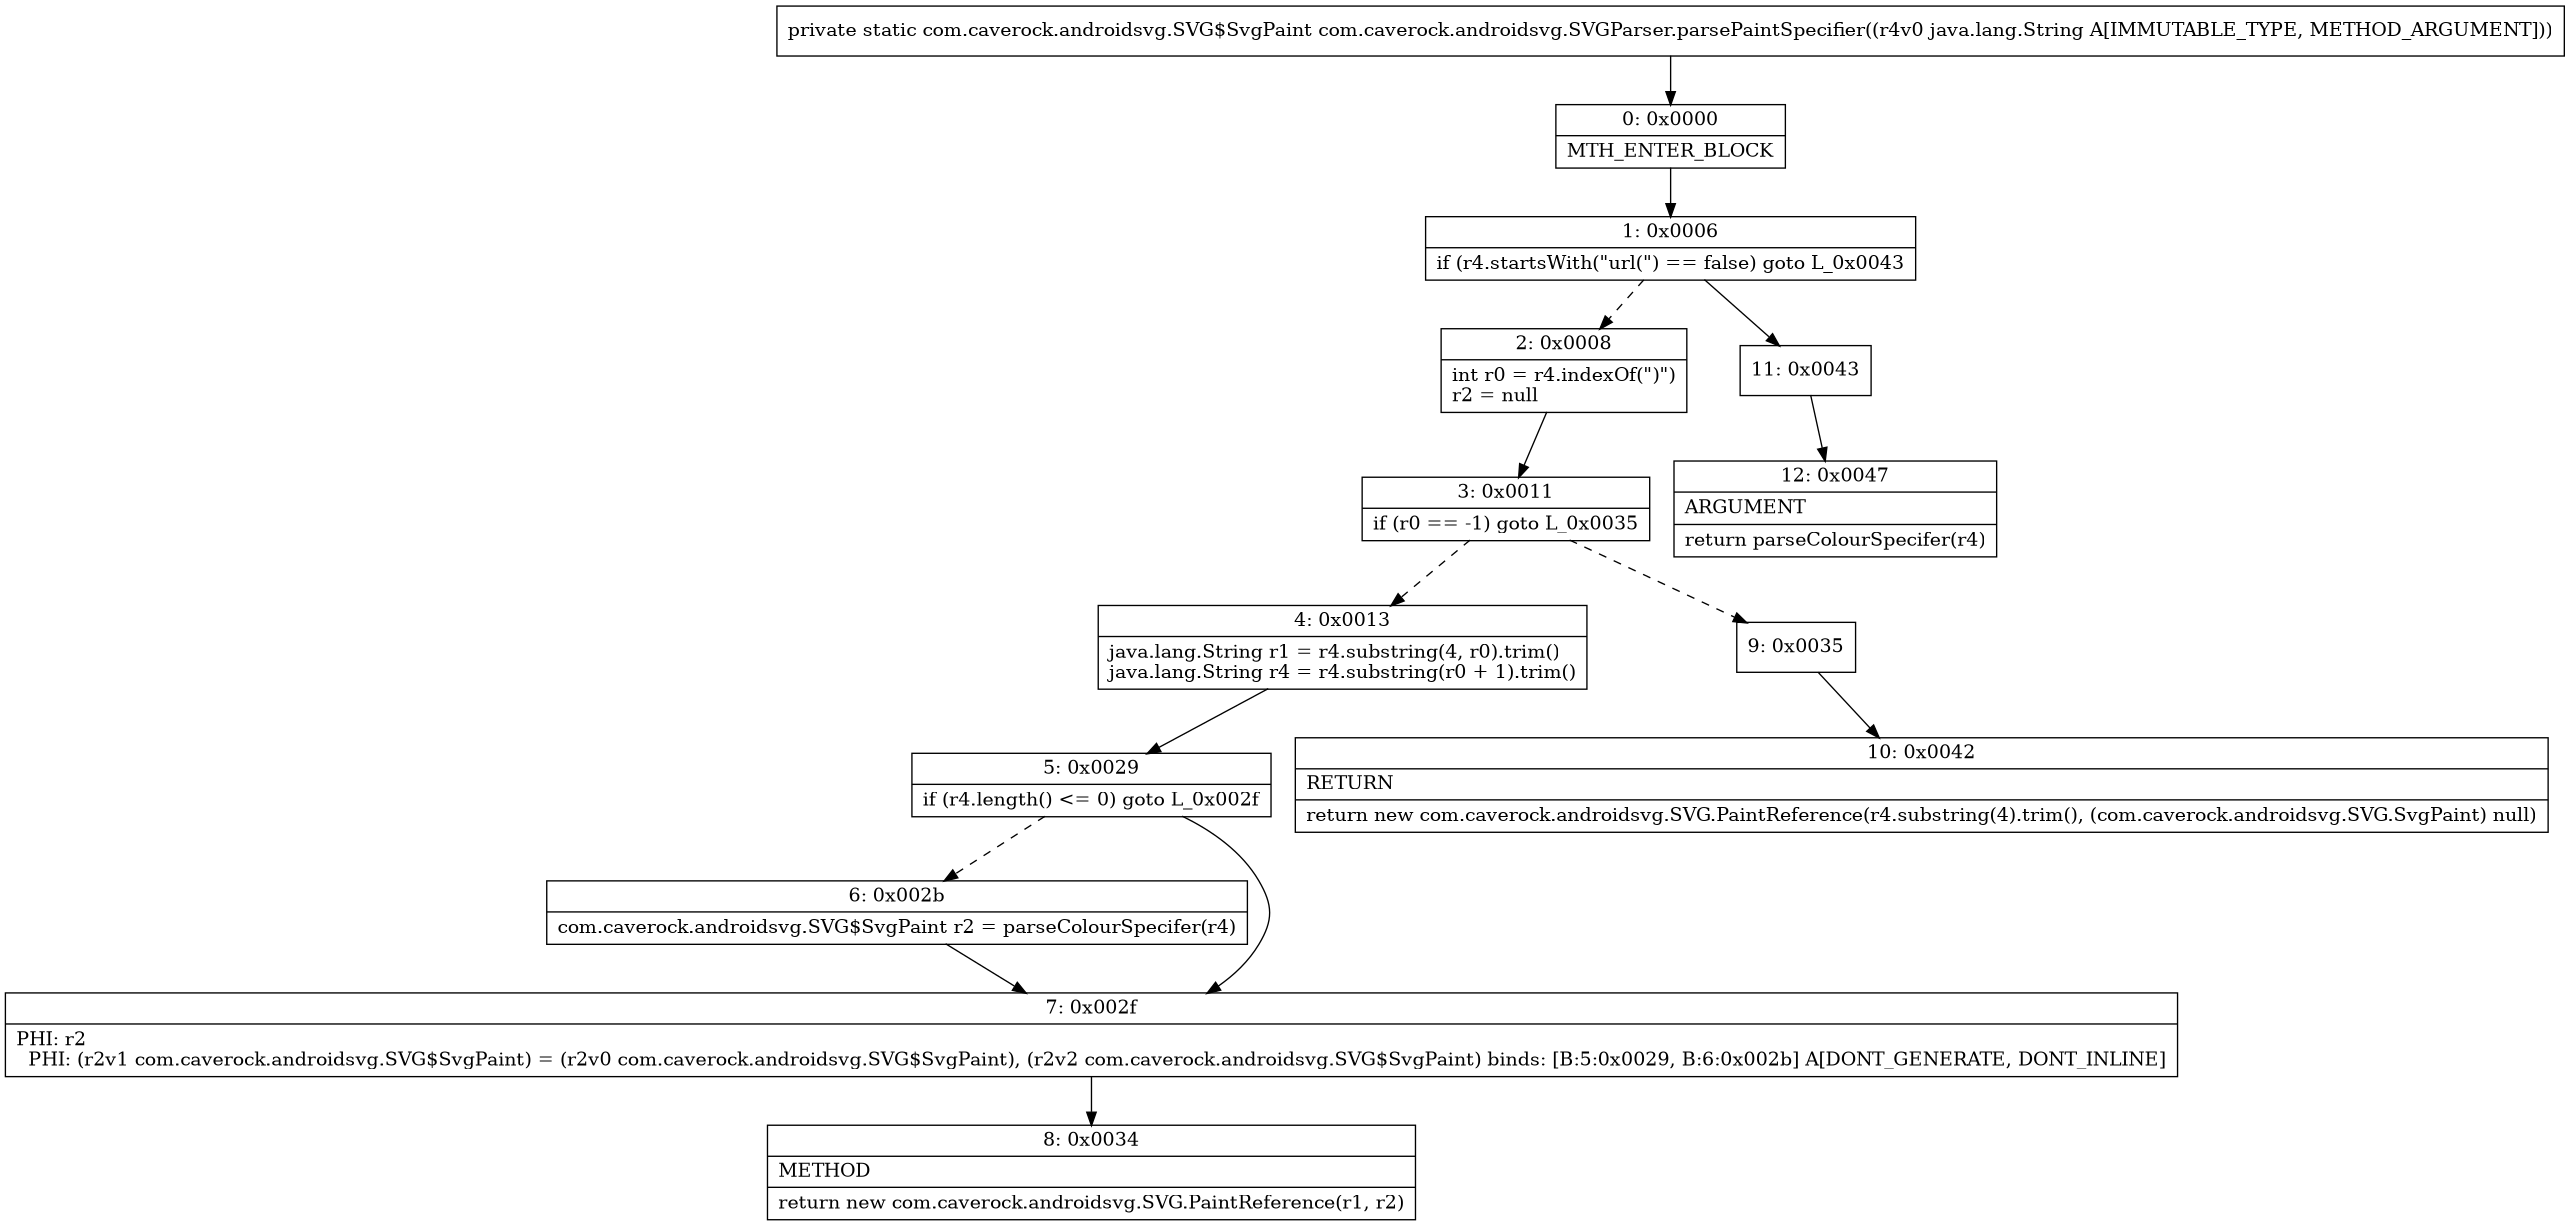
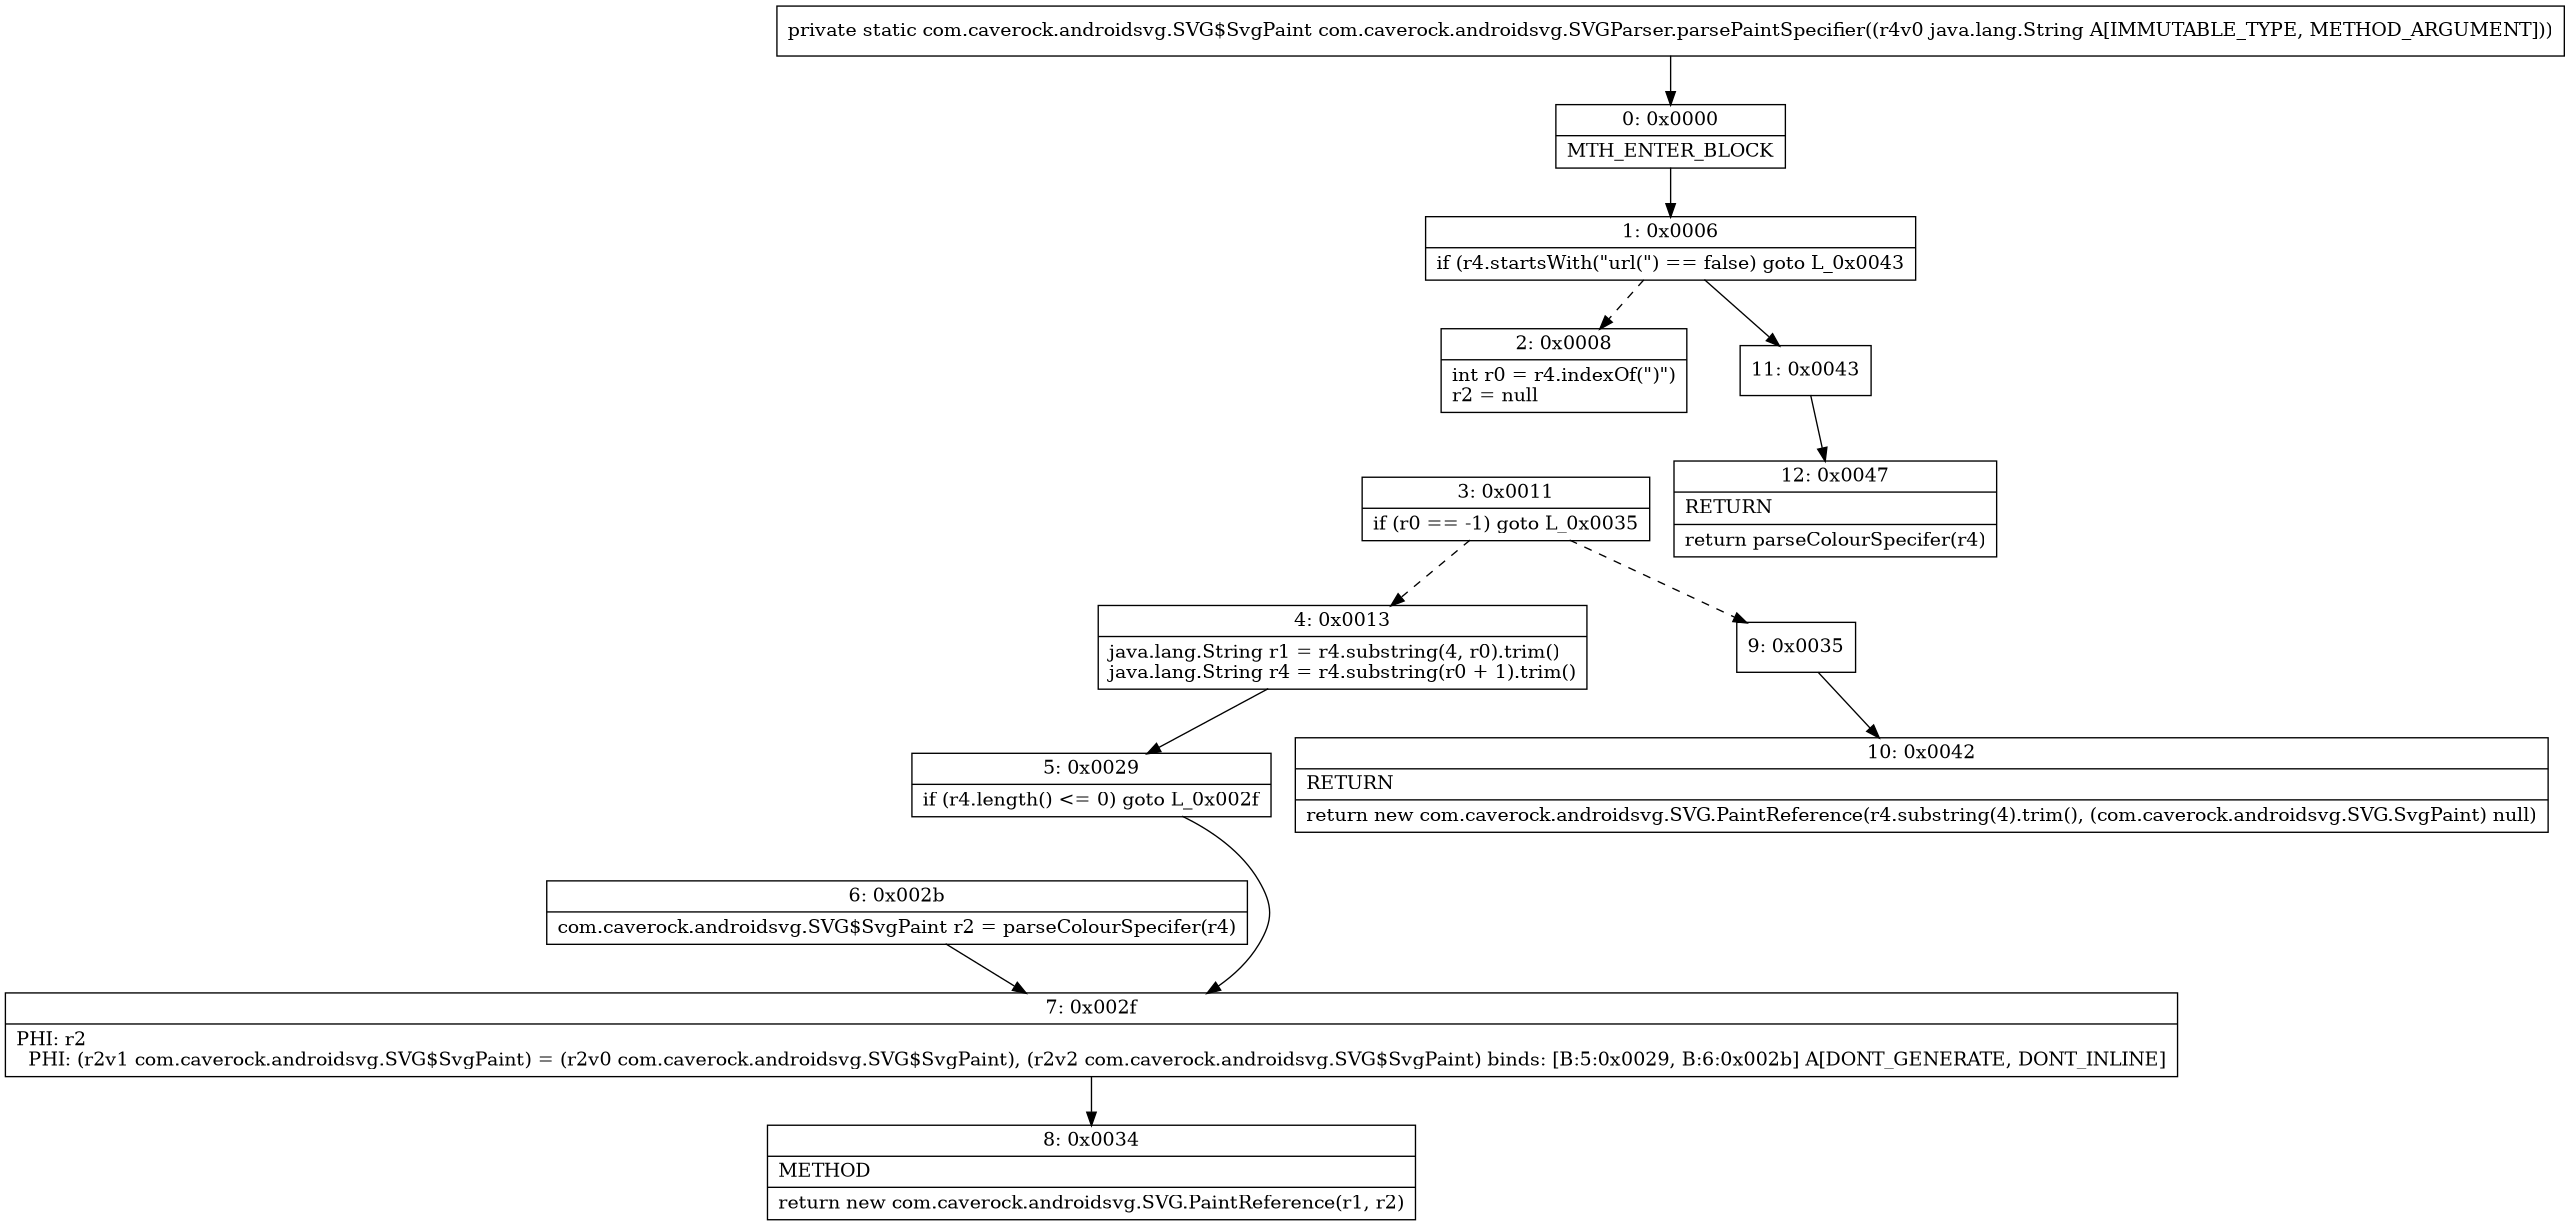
(1535, 439) -> none
(1746, 508) -> (1729, 508)
(1000, 845) -> none
